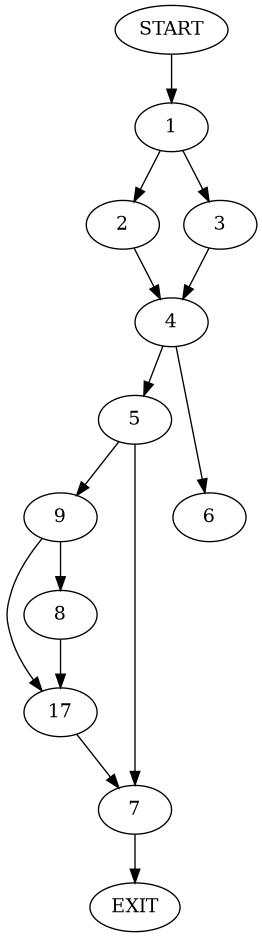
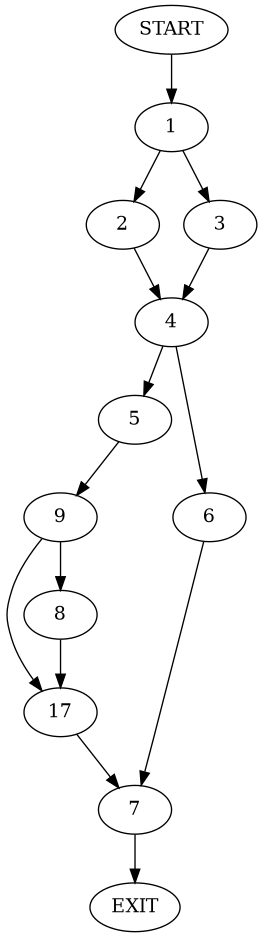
(135, 608) -> (175, 657)
